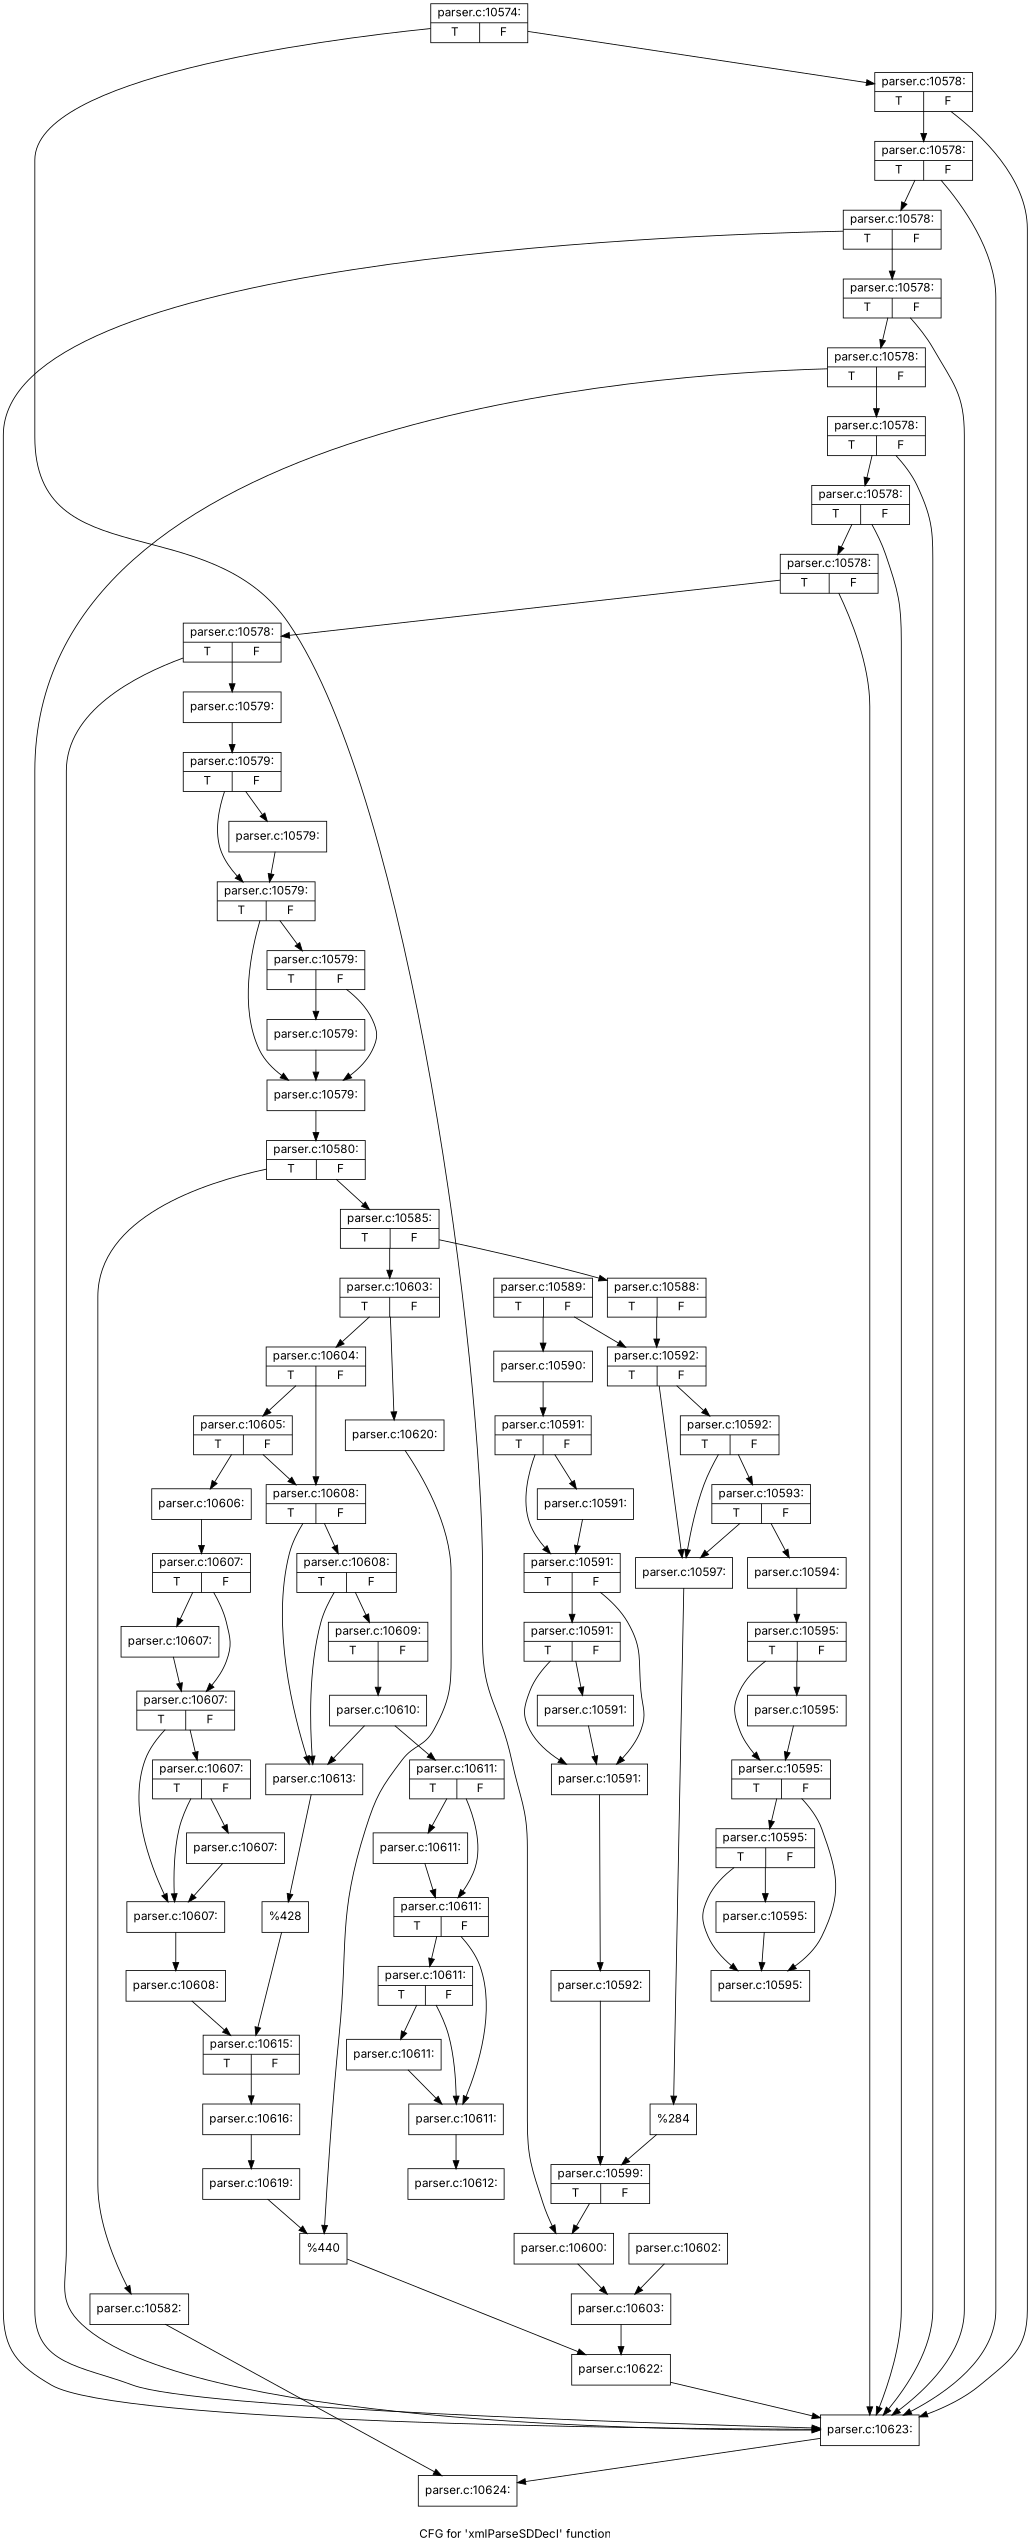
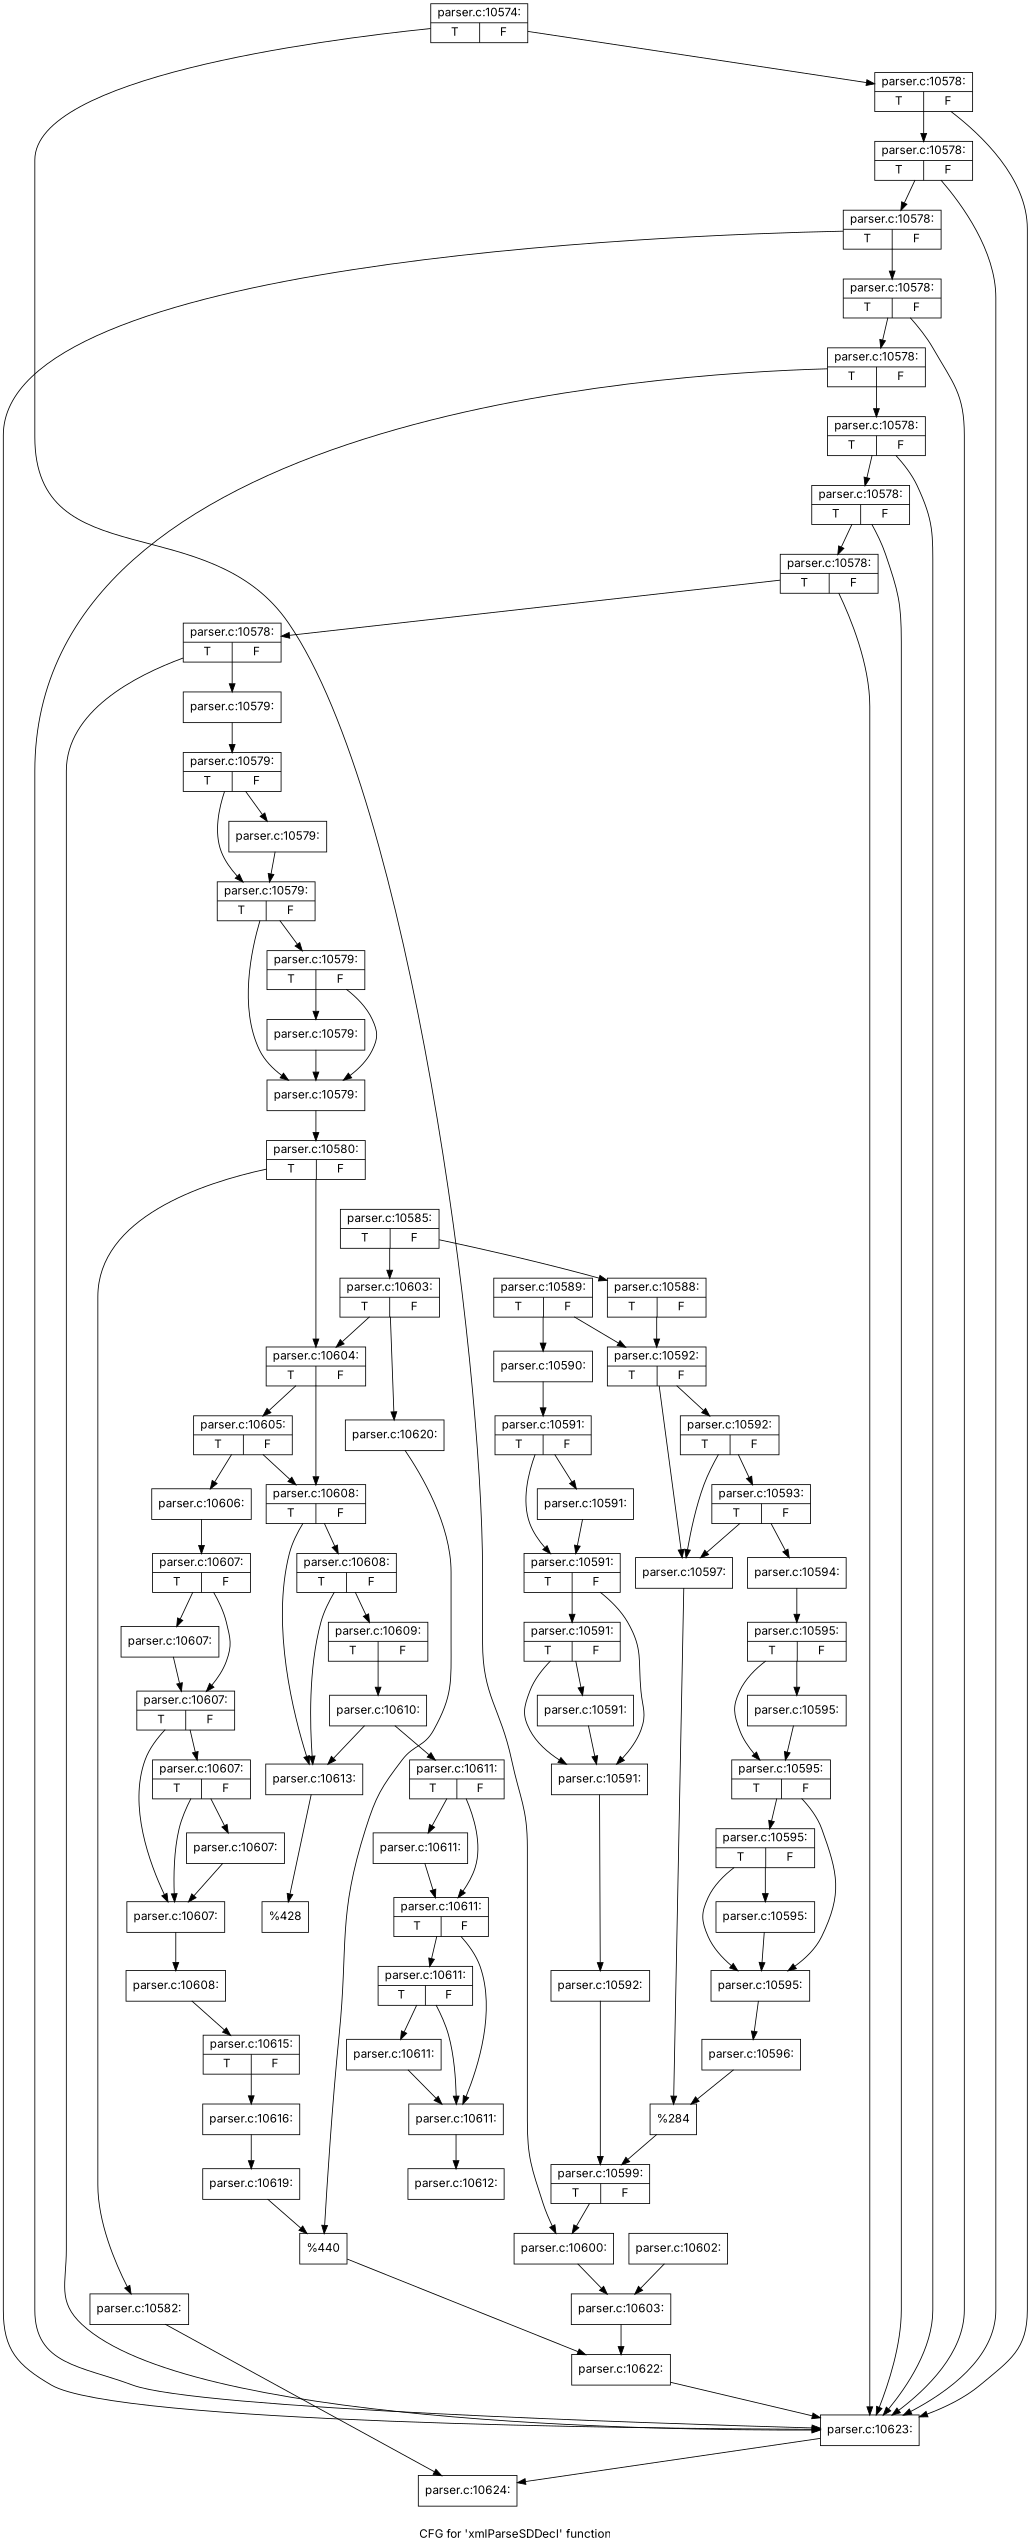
(350, 1192) -> (316, 1259)
(270, 1980) -> none
none -> (751, 2055)
